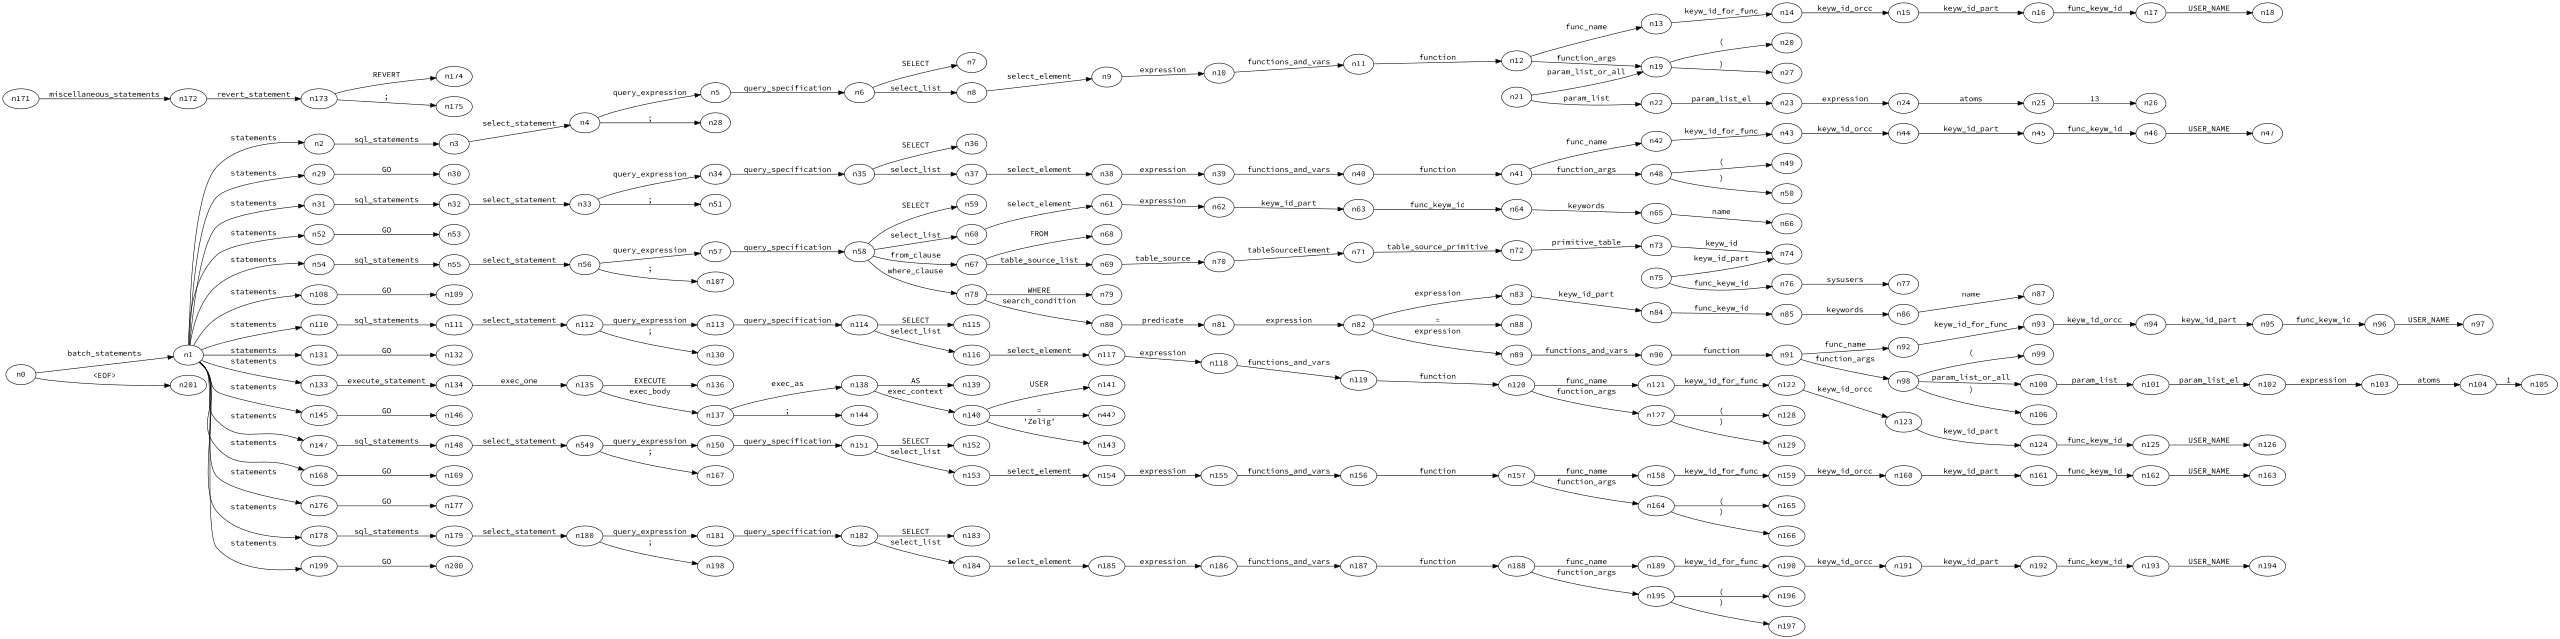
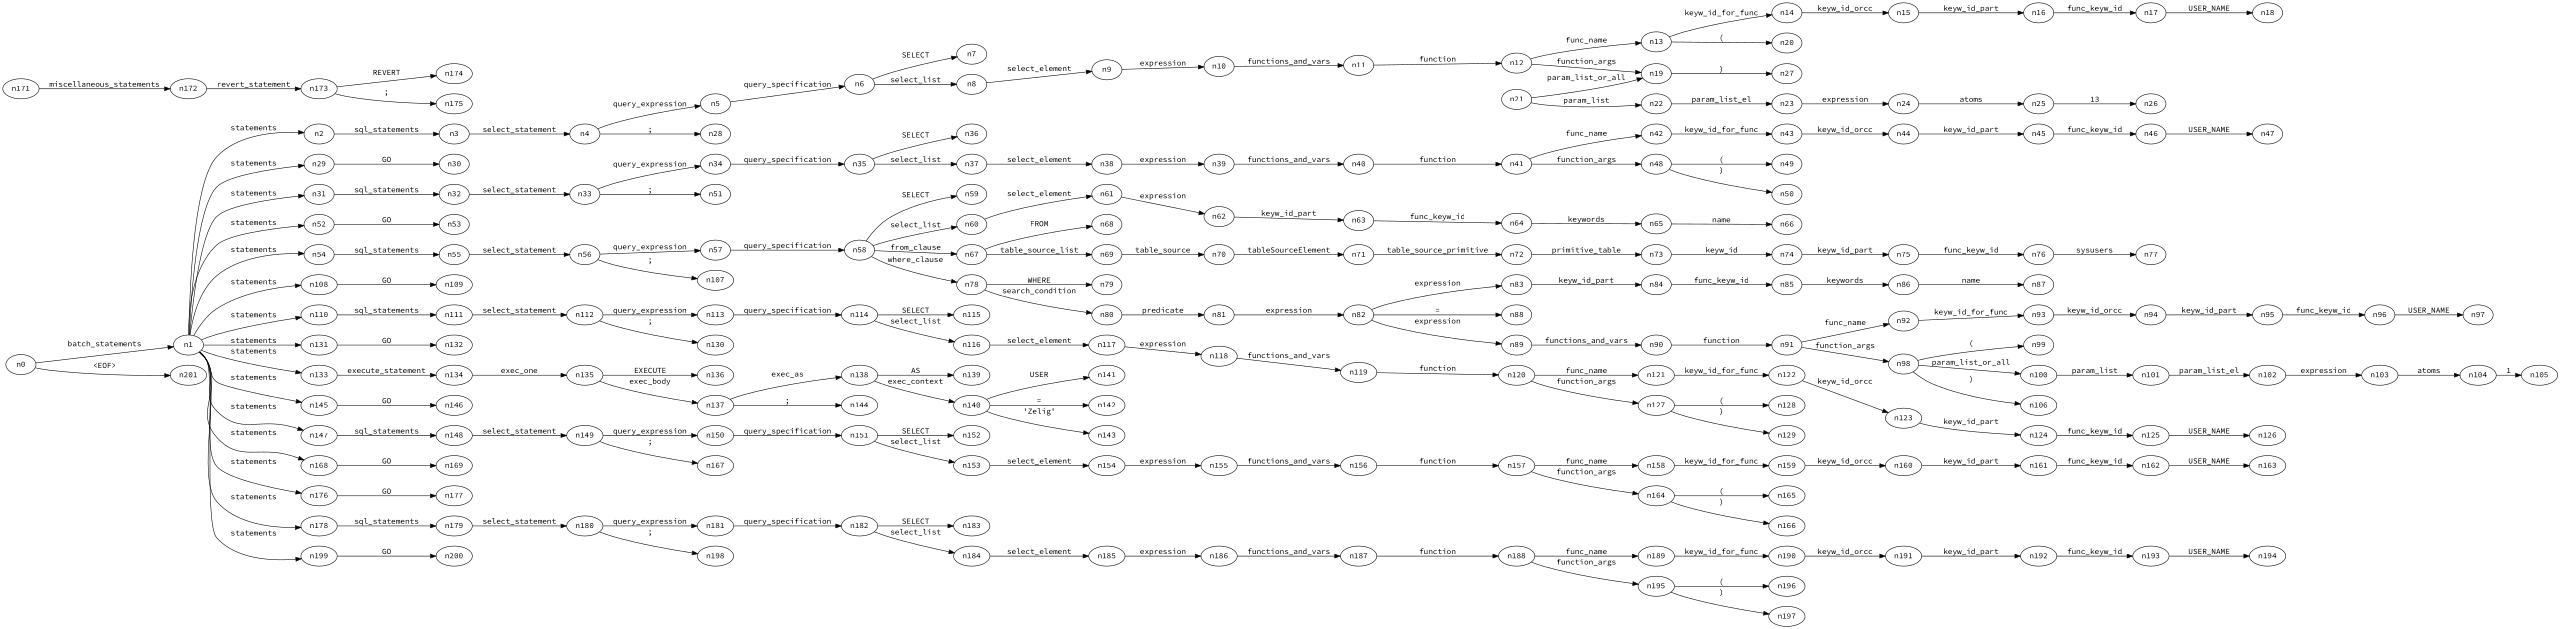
(1718, 52) -> (1719, 42)
(1720, 270) -> (1842, 255)
(1107, 415) -> (1107, 405)
(585, 446) -> (585, 436)
